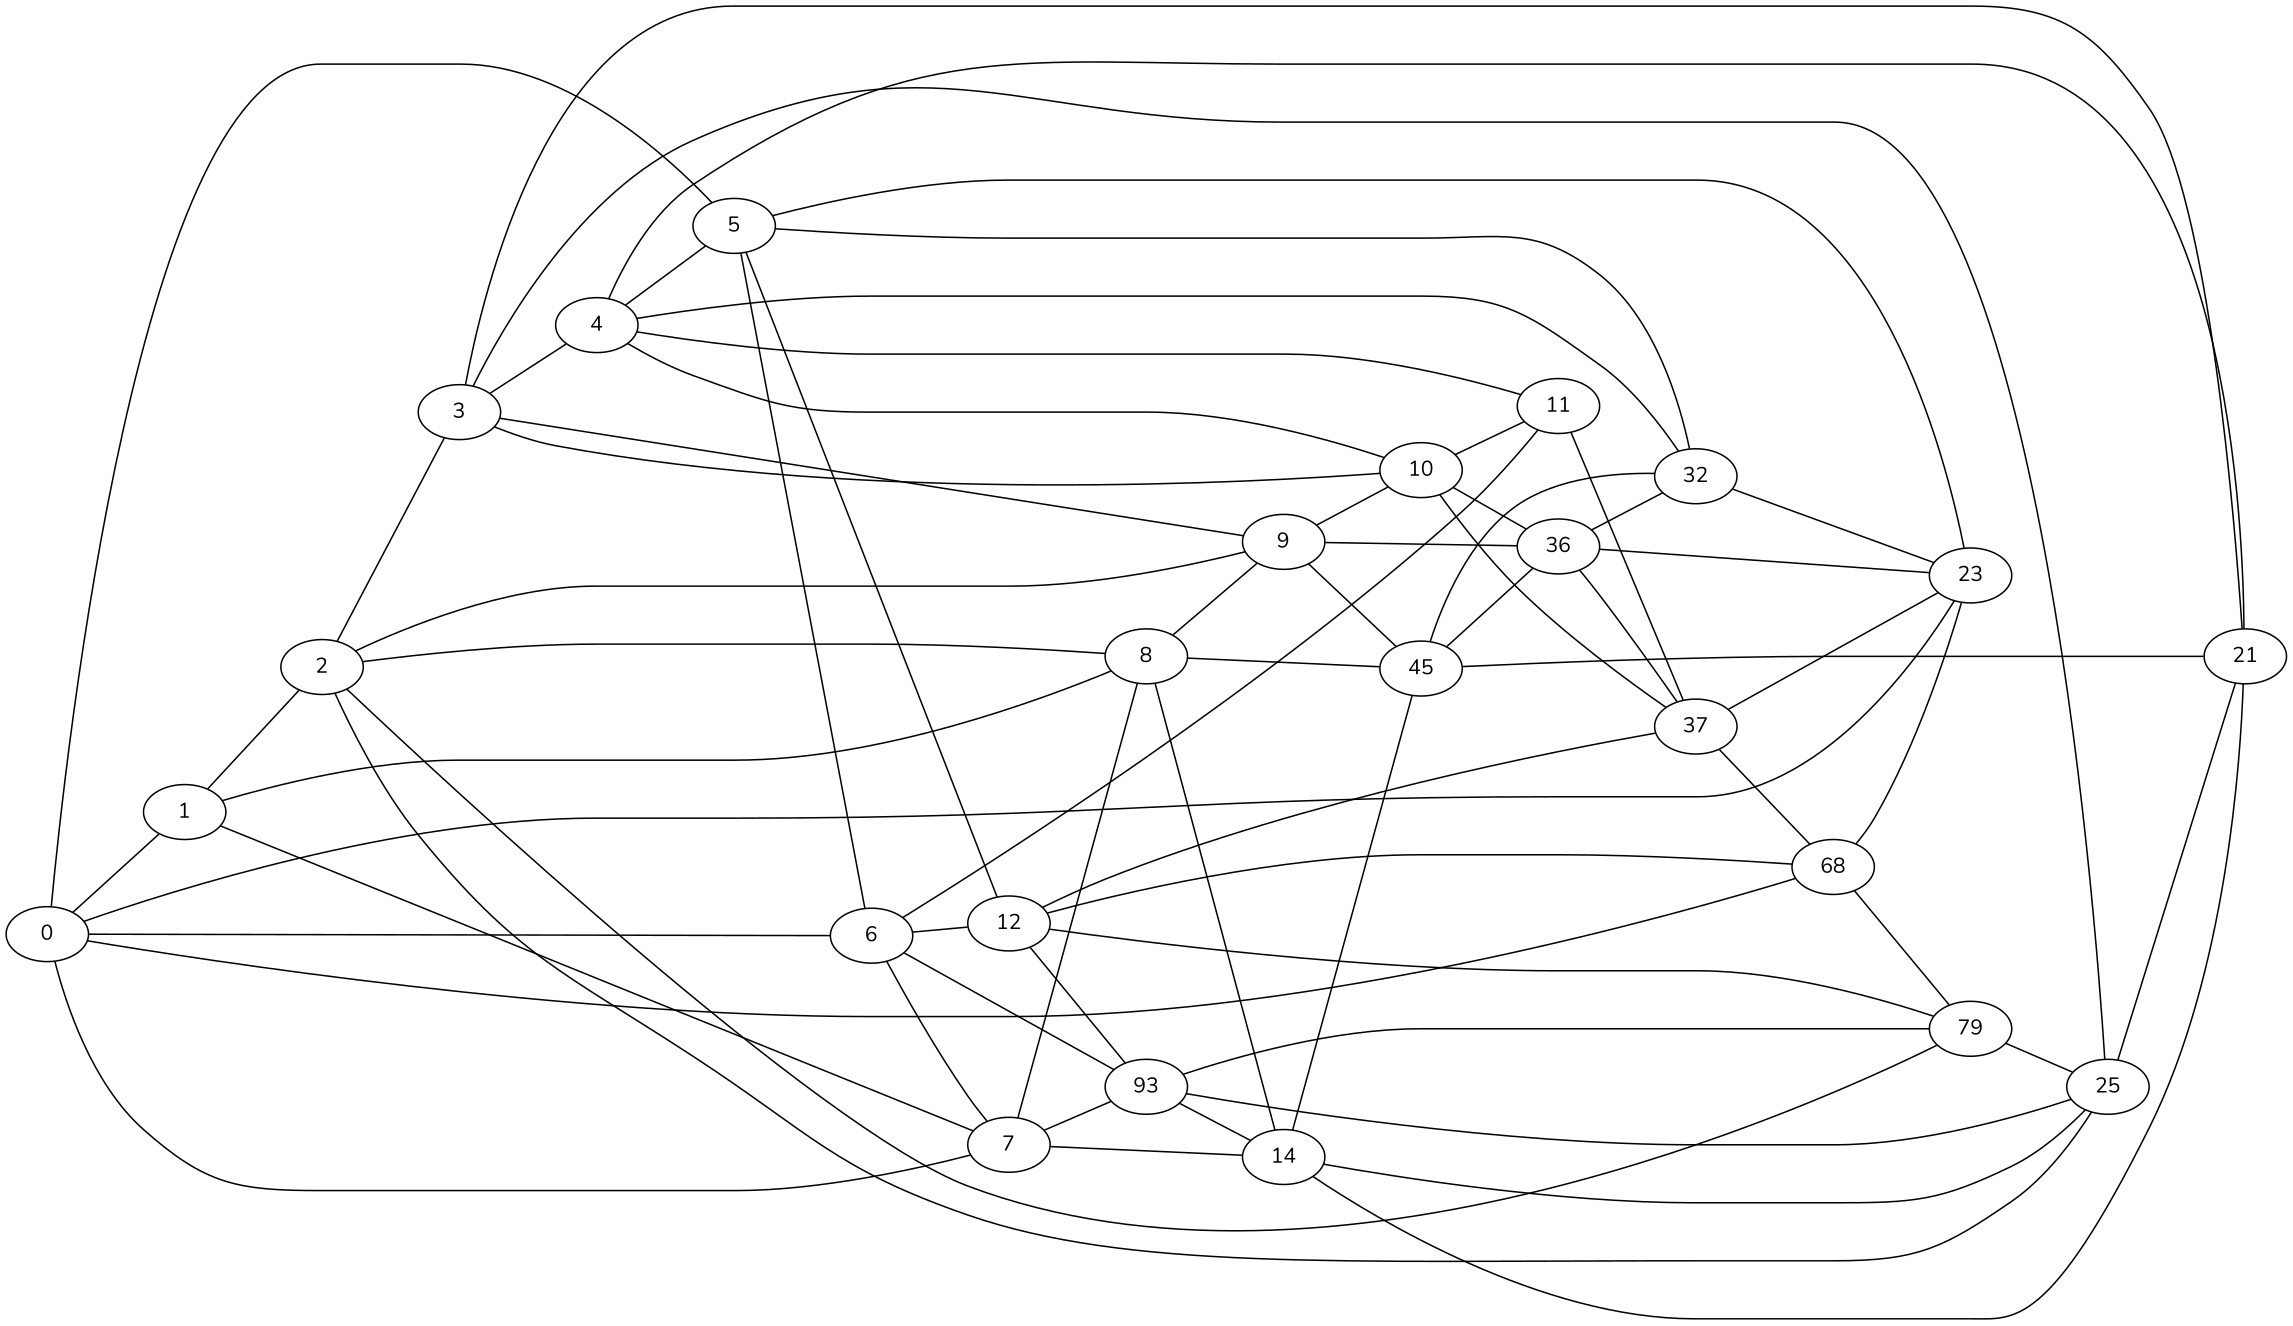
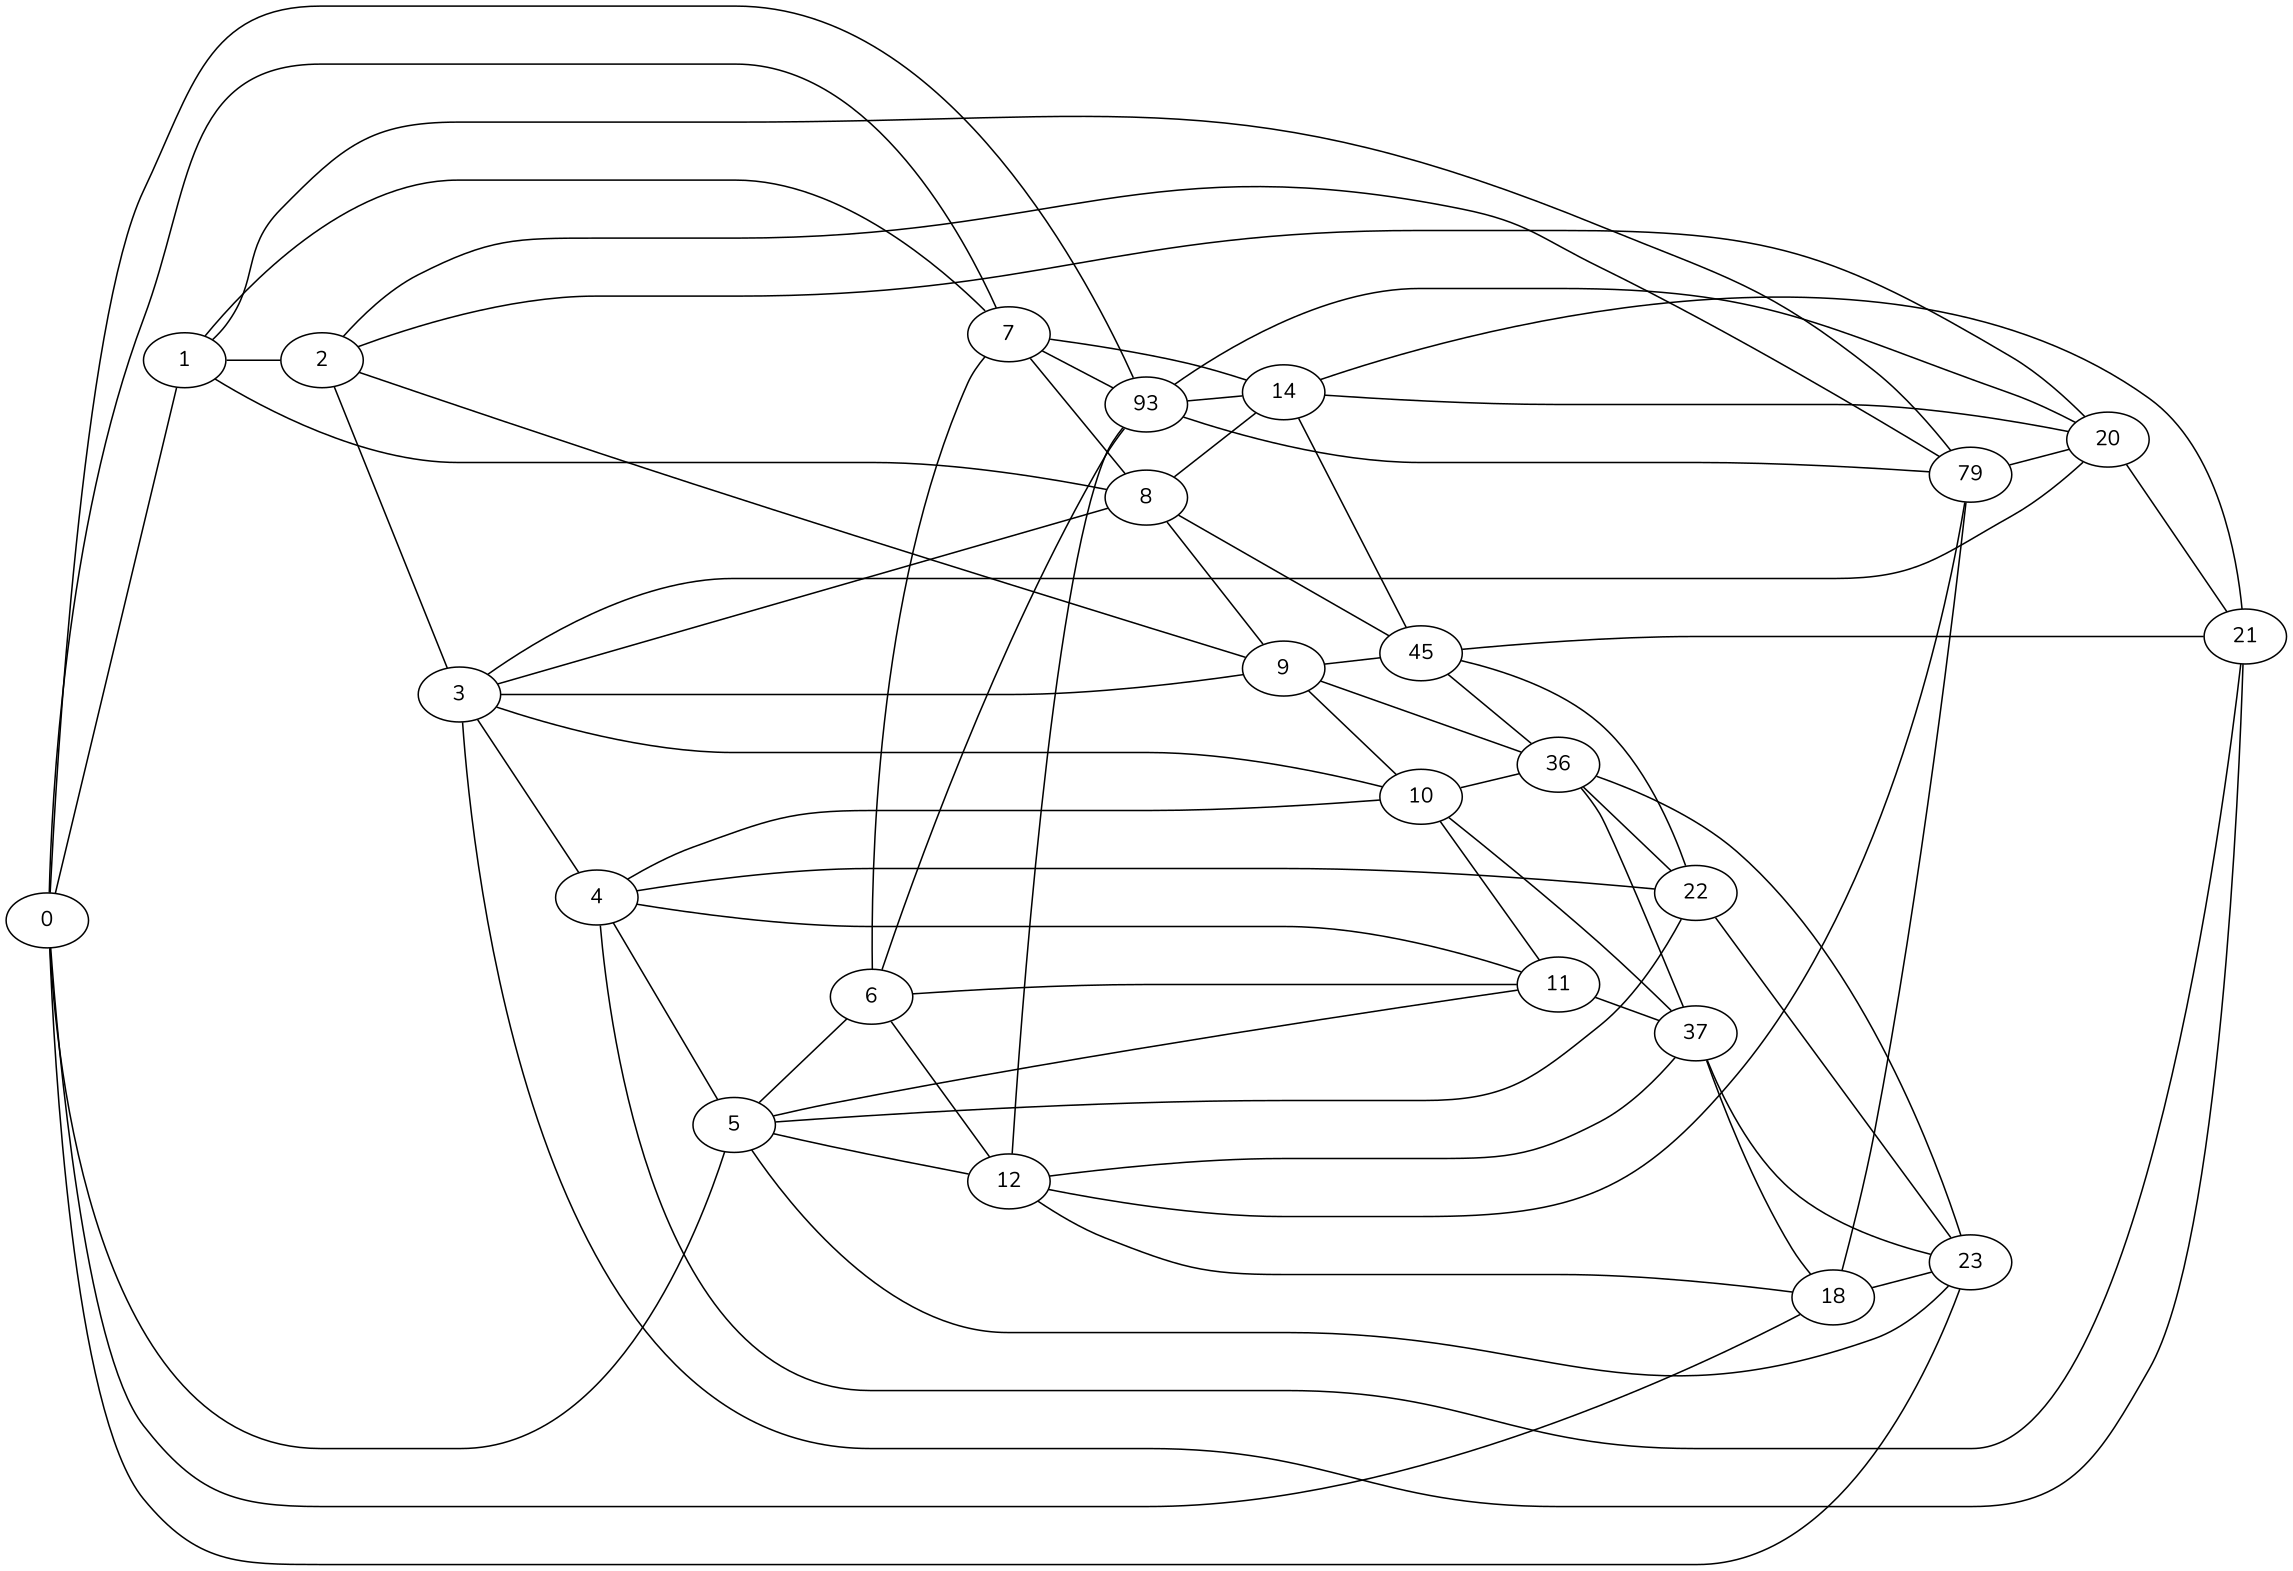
none -> (1070, 117)
(1696, 476) -> (1696, 893)
(734, 644) -> (803, 596)
(1833, 867) -> (1833, 1297)
(459, 935) -> (321, 6)
none -> (1145, 1048)
(2108, 1087) -> (2108, 440)
